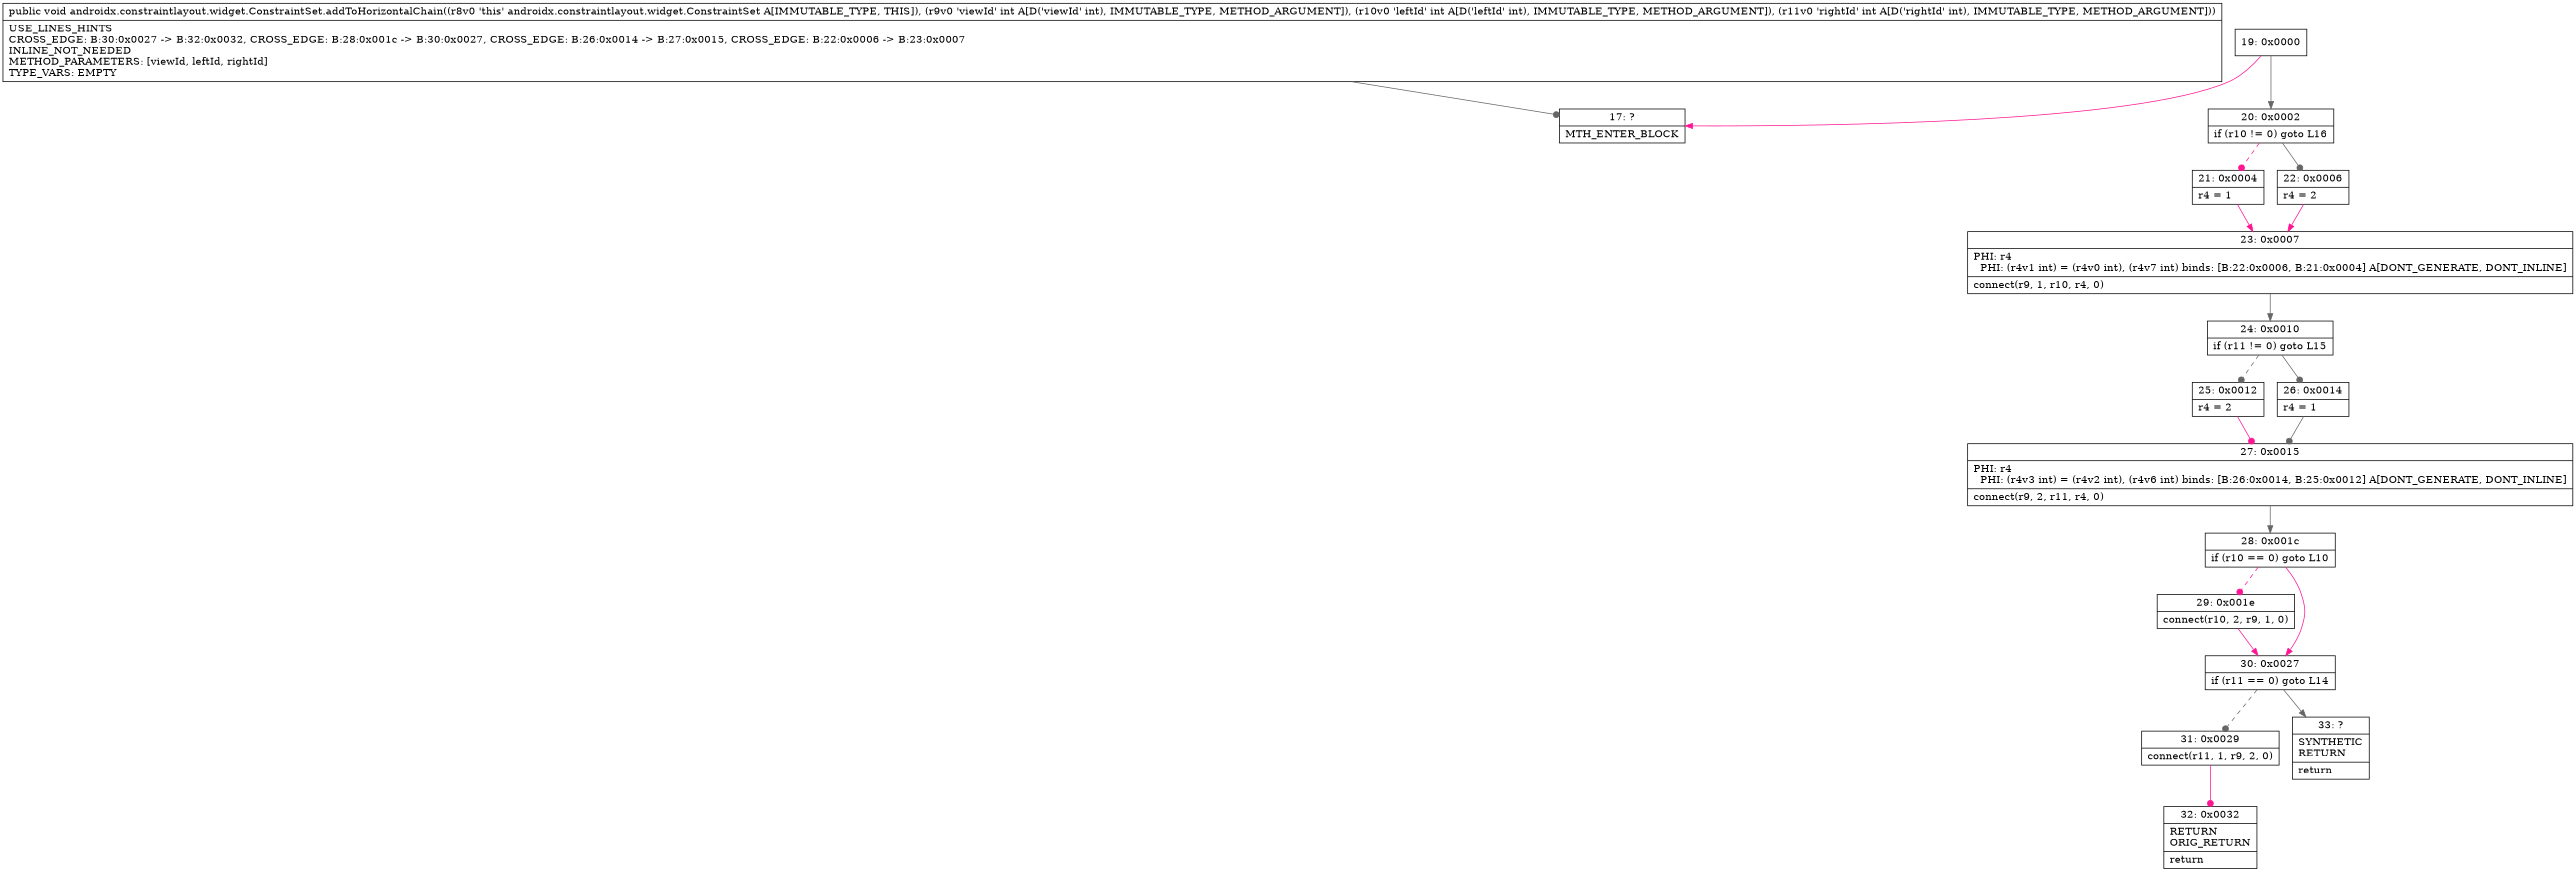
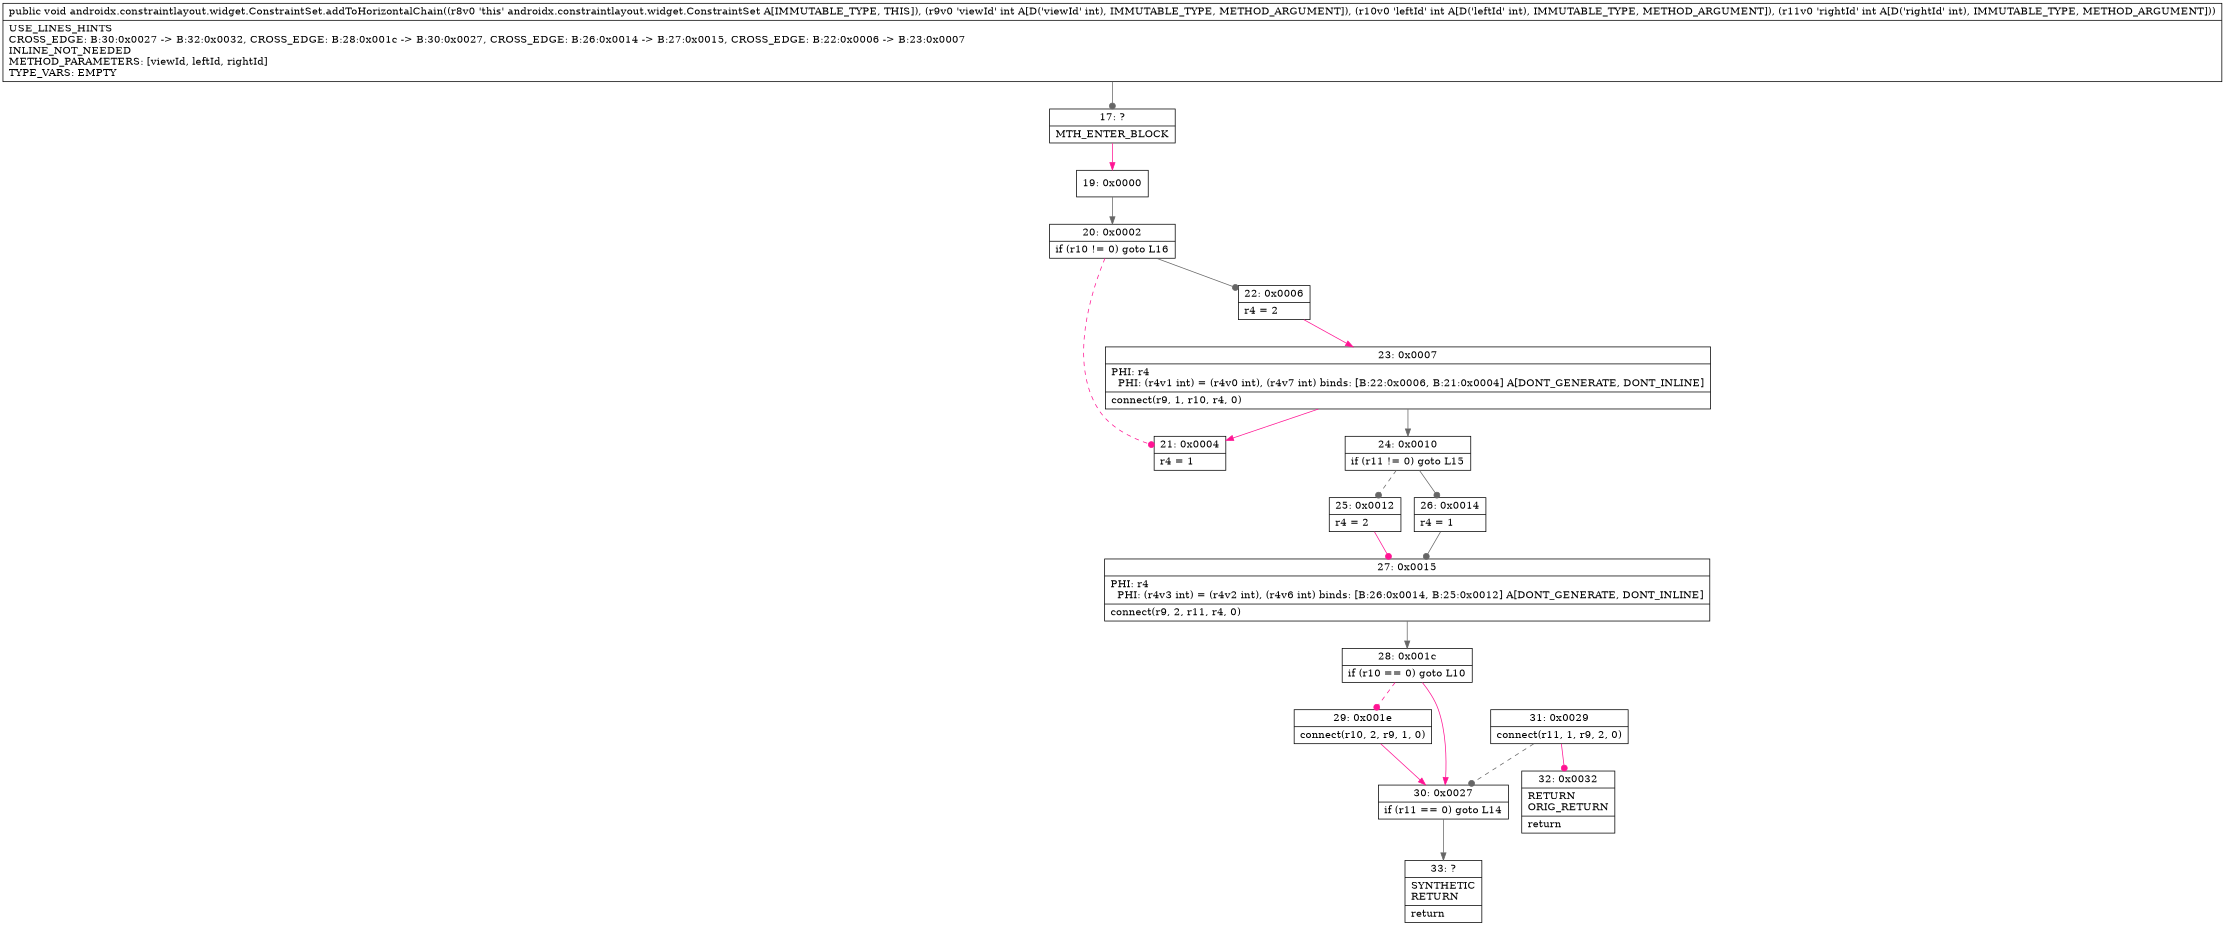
(1983, 119) -> (1112, 153)
(2243, 215) -> (1276, 424)
(2242, 708) -> (1504, 763)
